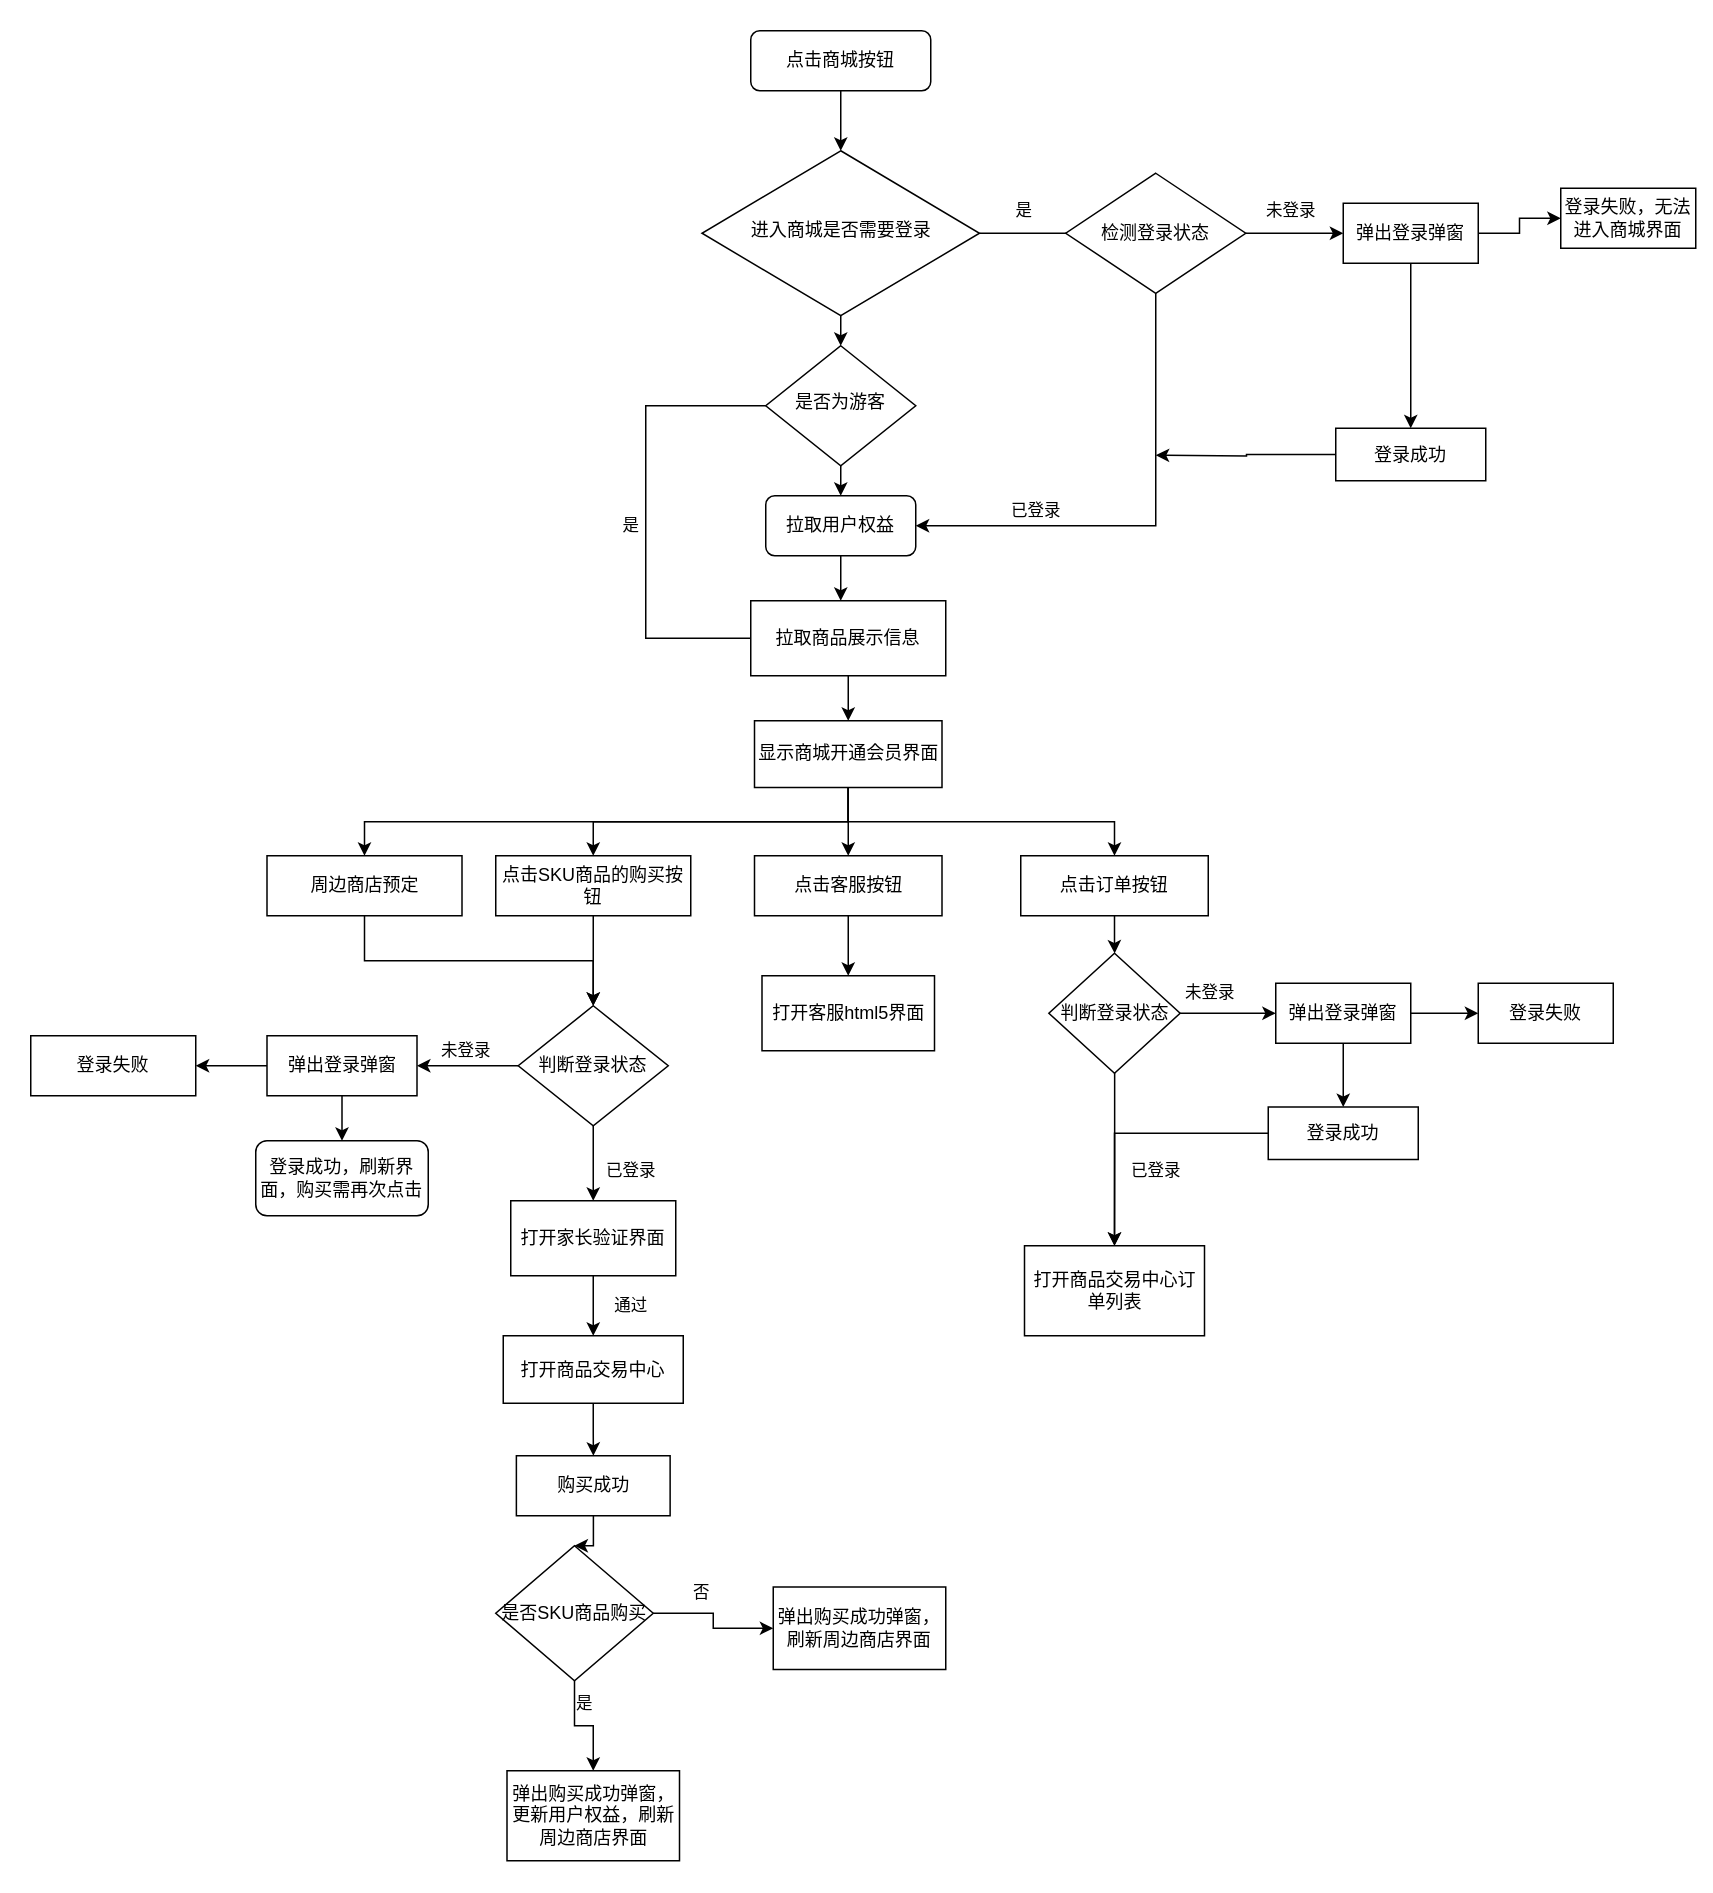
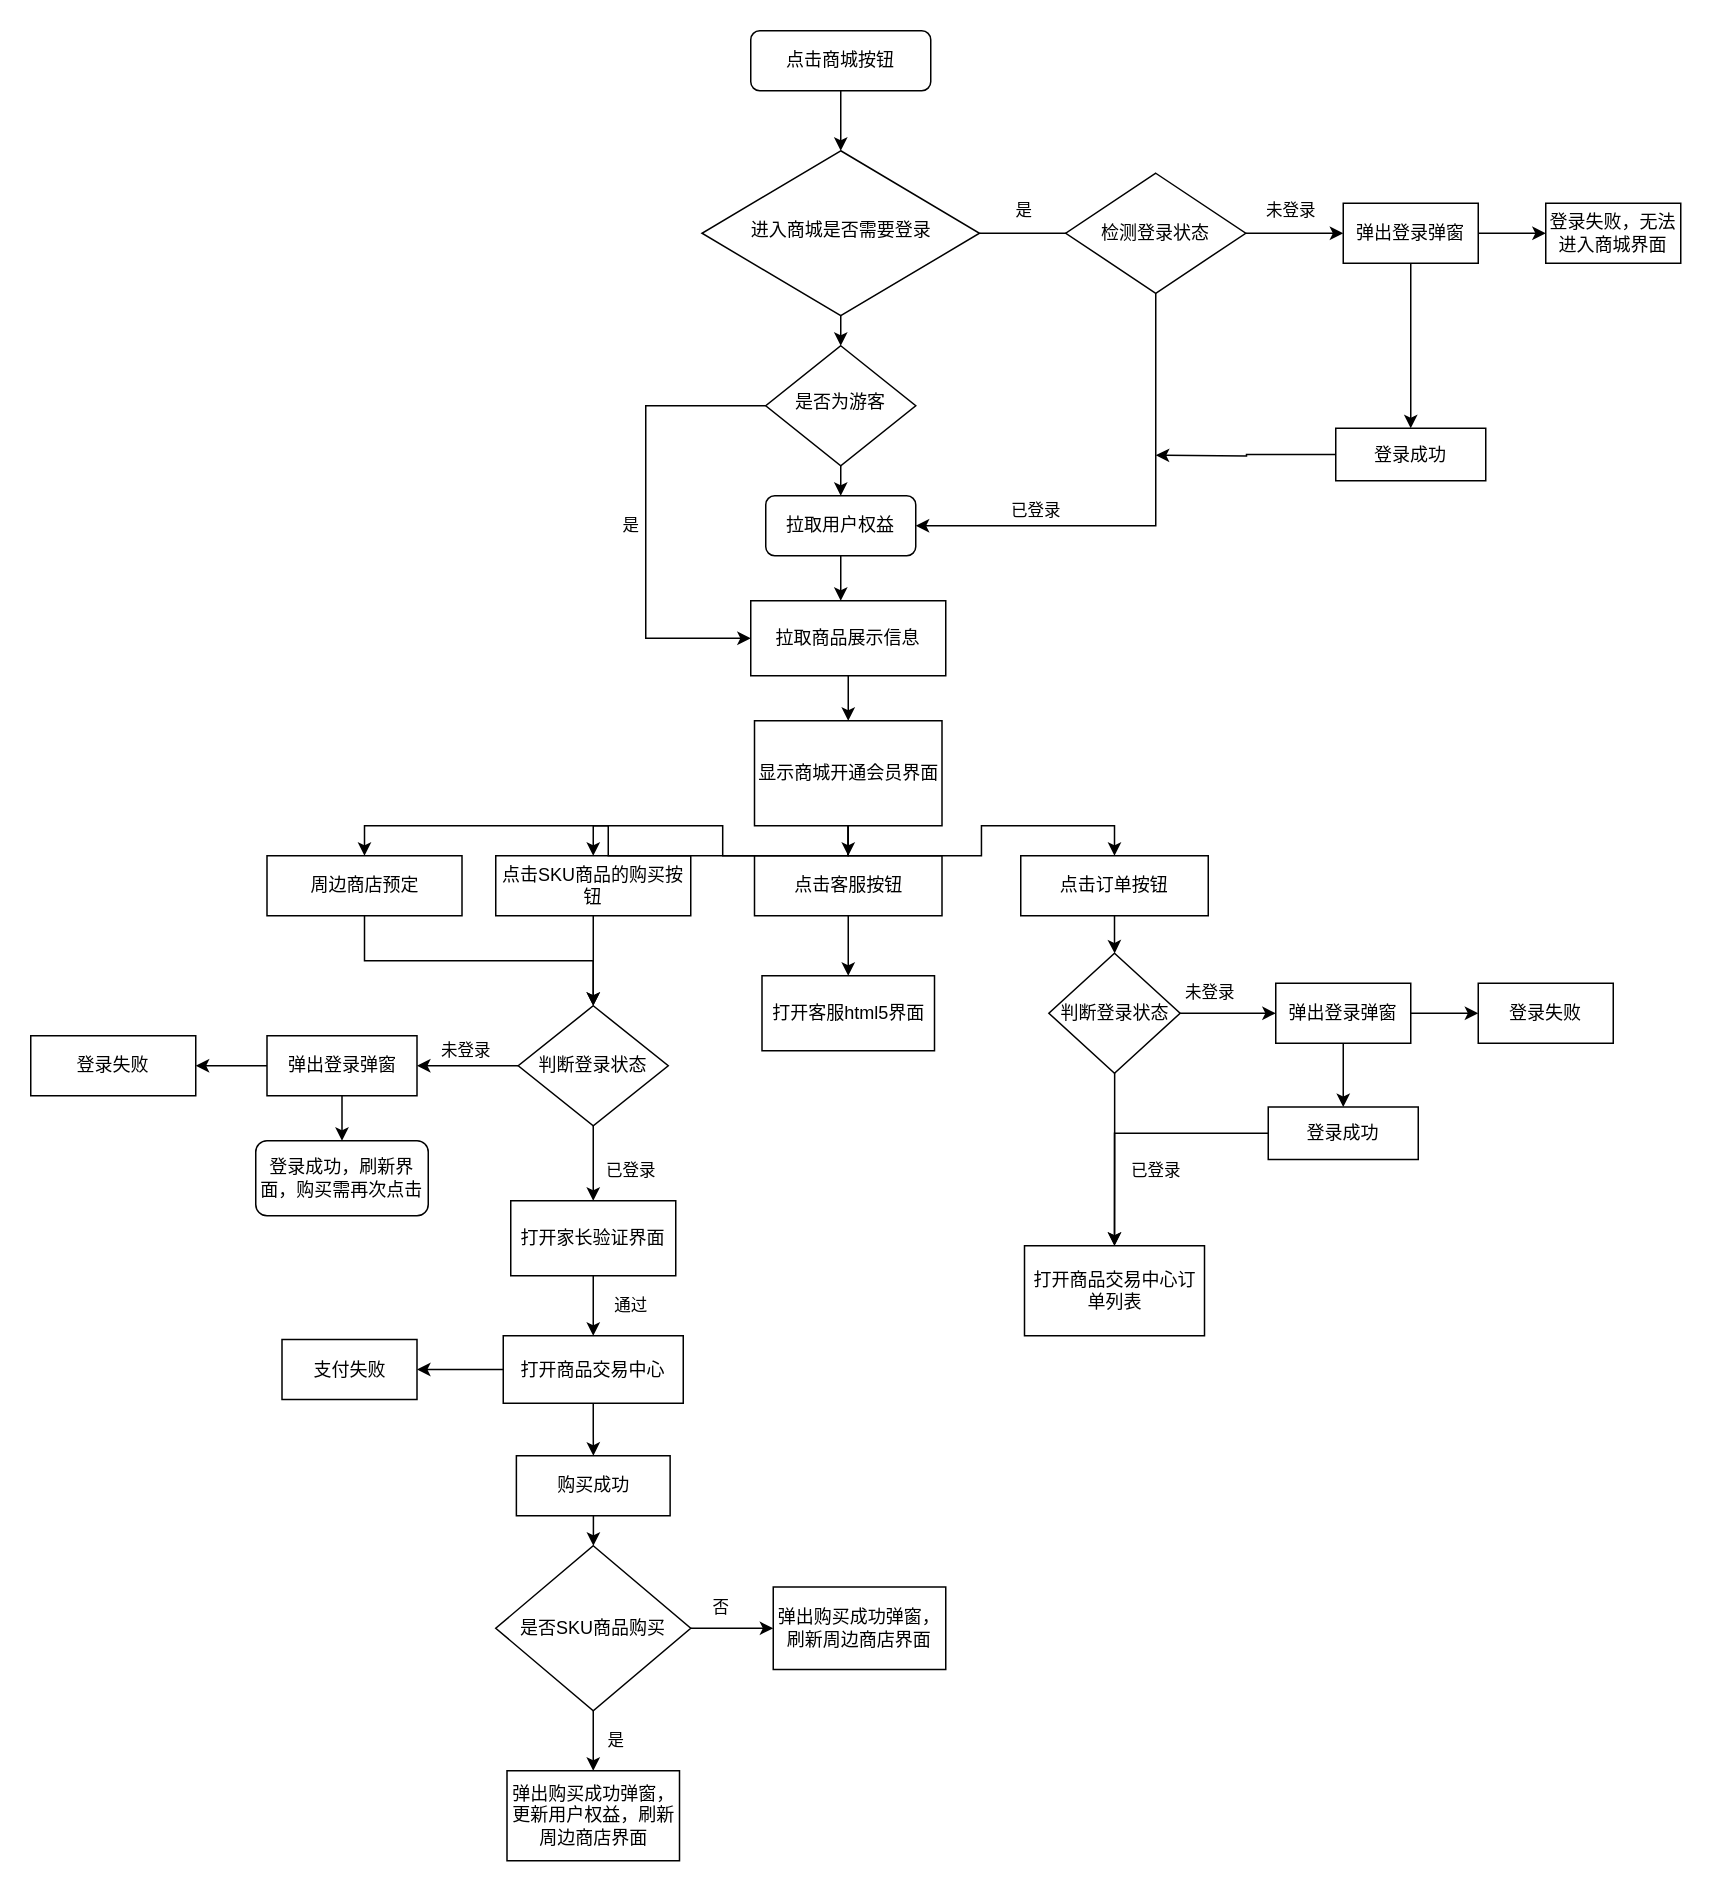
(1628, 218) -> (1613, 233)
(743, 638) -> (739, 638)
(848, 754) -> (848, 773)
none -> (350, 1370)
none -> (465, 1370)
(575, 1613) -> (593, 1628)
